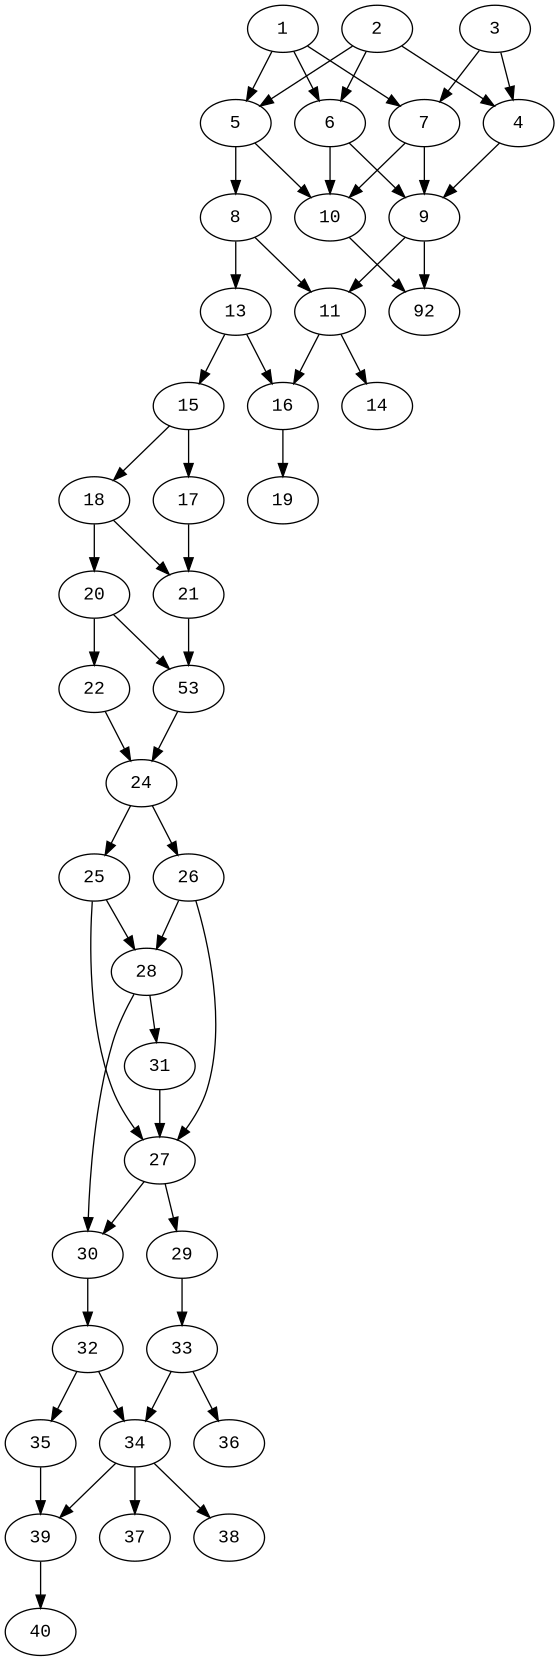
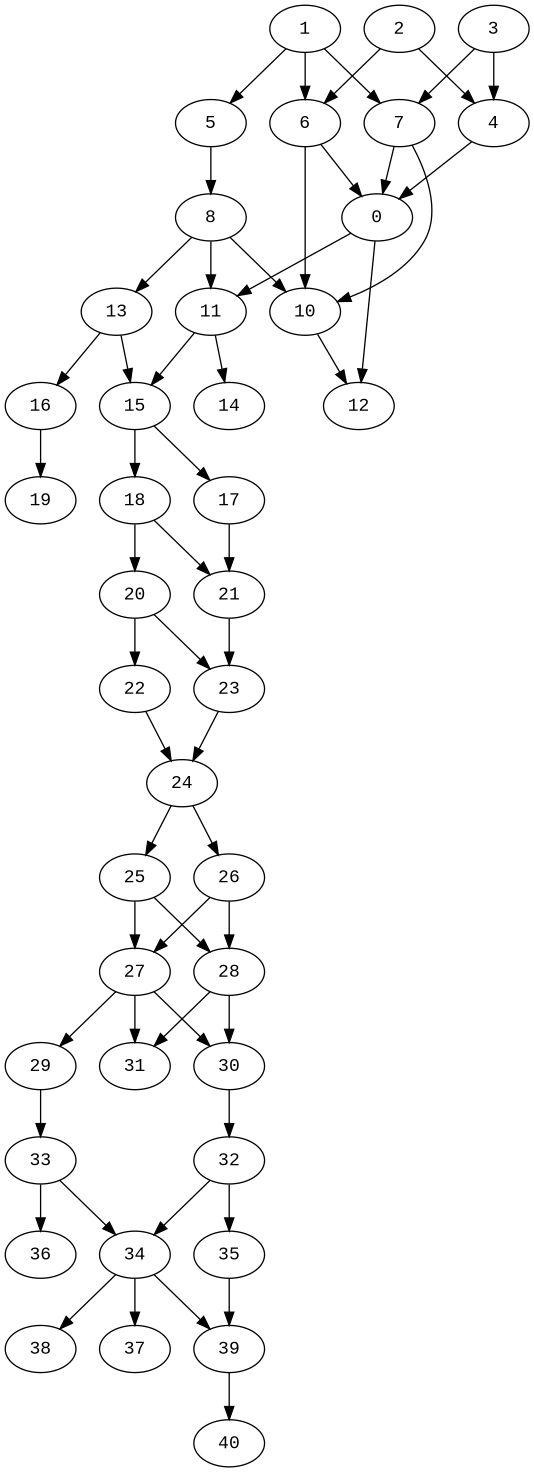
(314, 71) -> none
(278, 166) -> (253, 260)
(424, 217) -> (377, 217)
(424, 312) -> (359, 406)
(309, 353) -> (177, 354)
(189, 689) -> (229, 689)
(160, 1107) -> (135, 1013)
